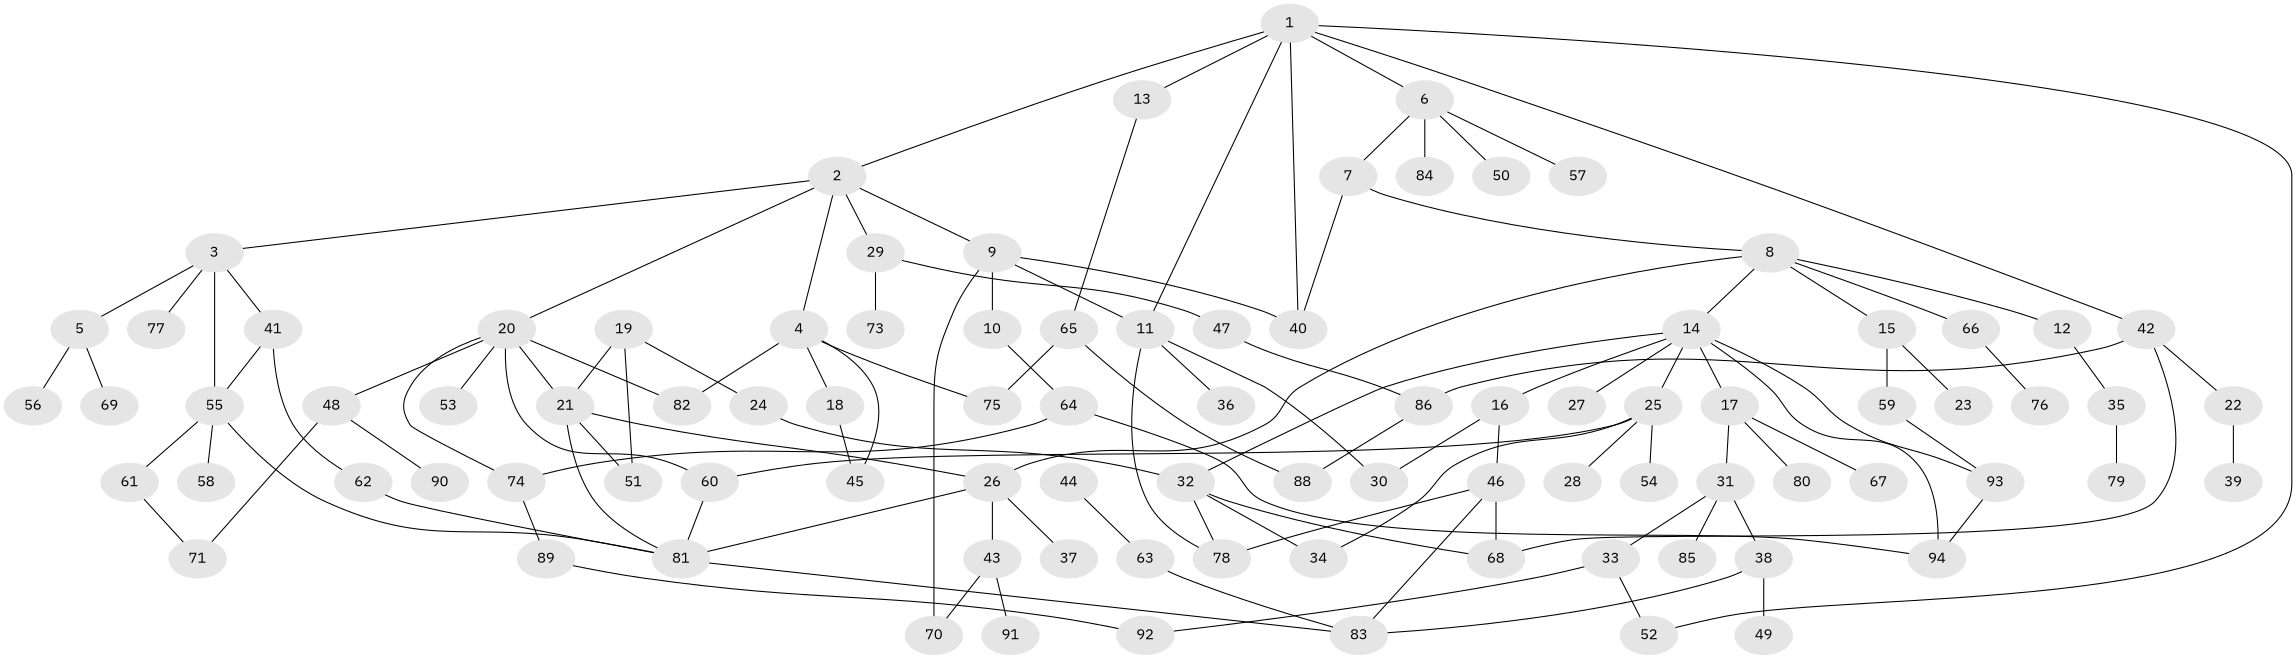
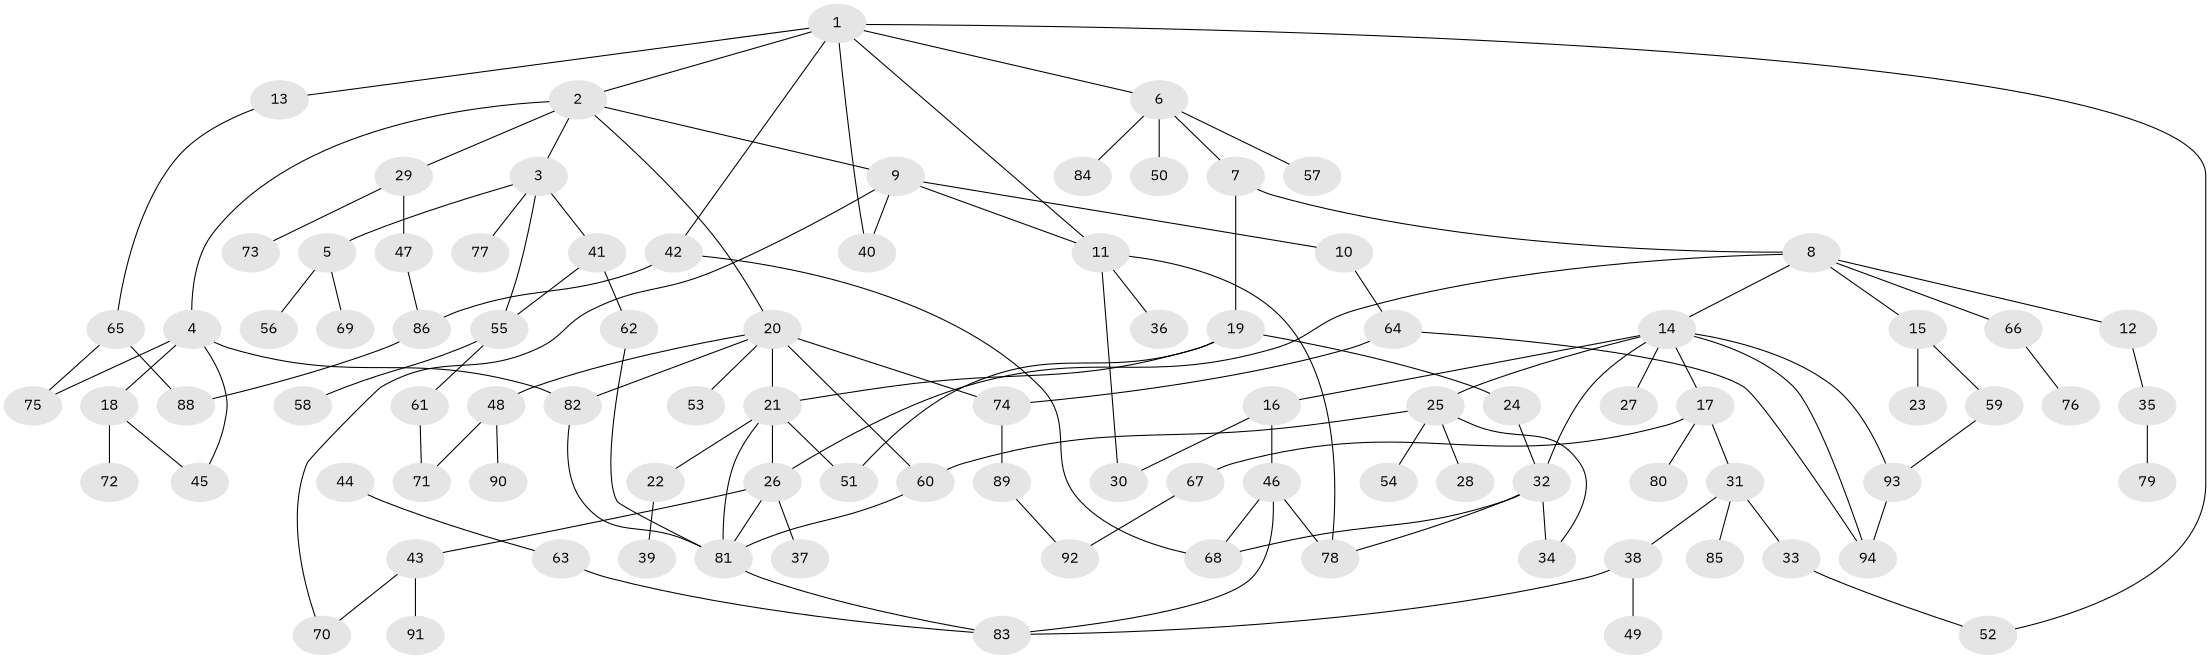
(1323, 253) -> (1236, 253)
(2190, 368) -> (714, 444)
none -> (109, 482)
(425, 530) -> (592, 512)
(1370, 605) -> (1133, 521)
